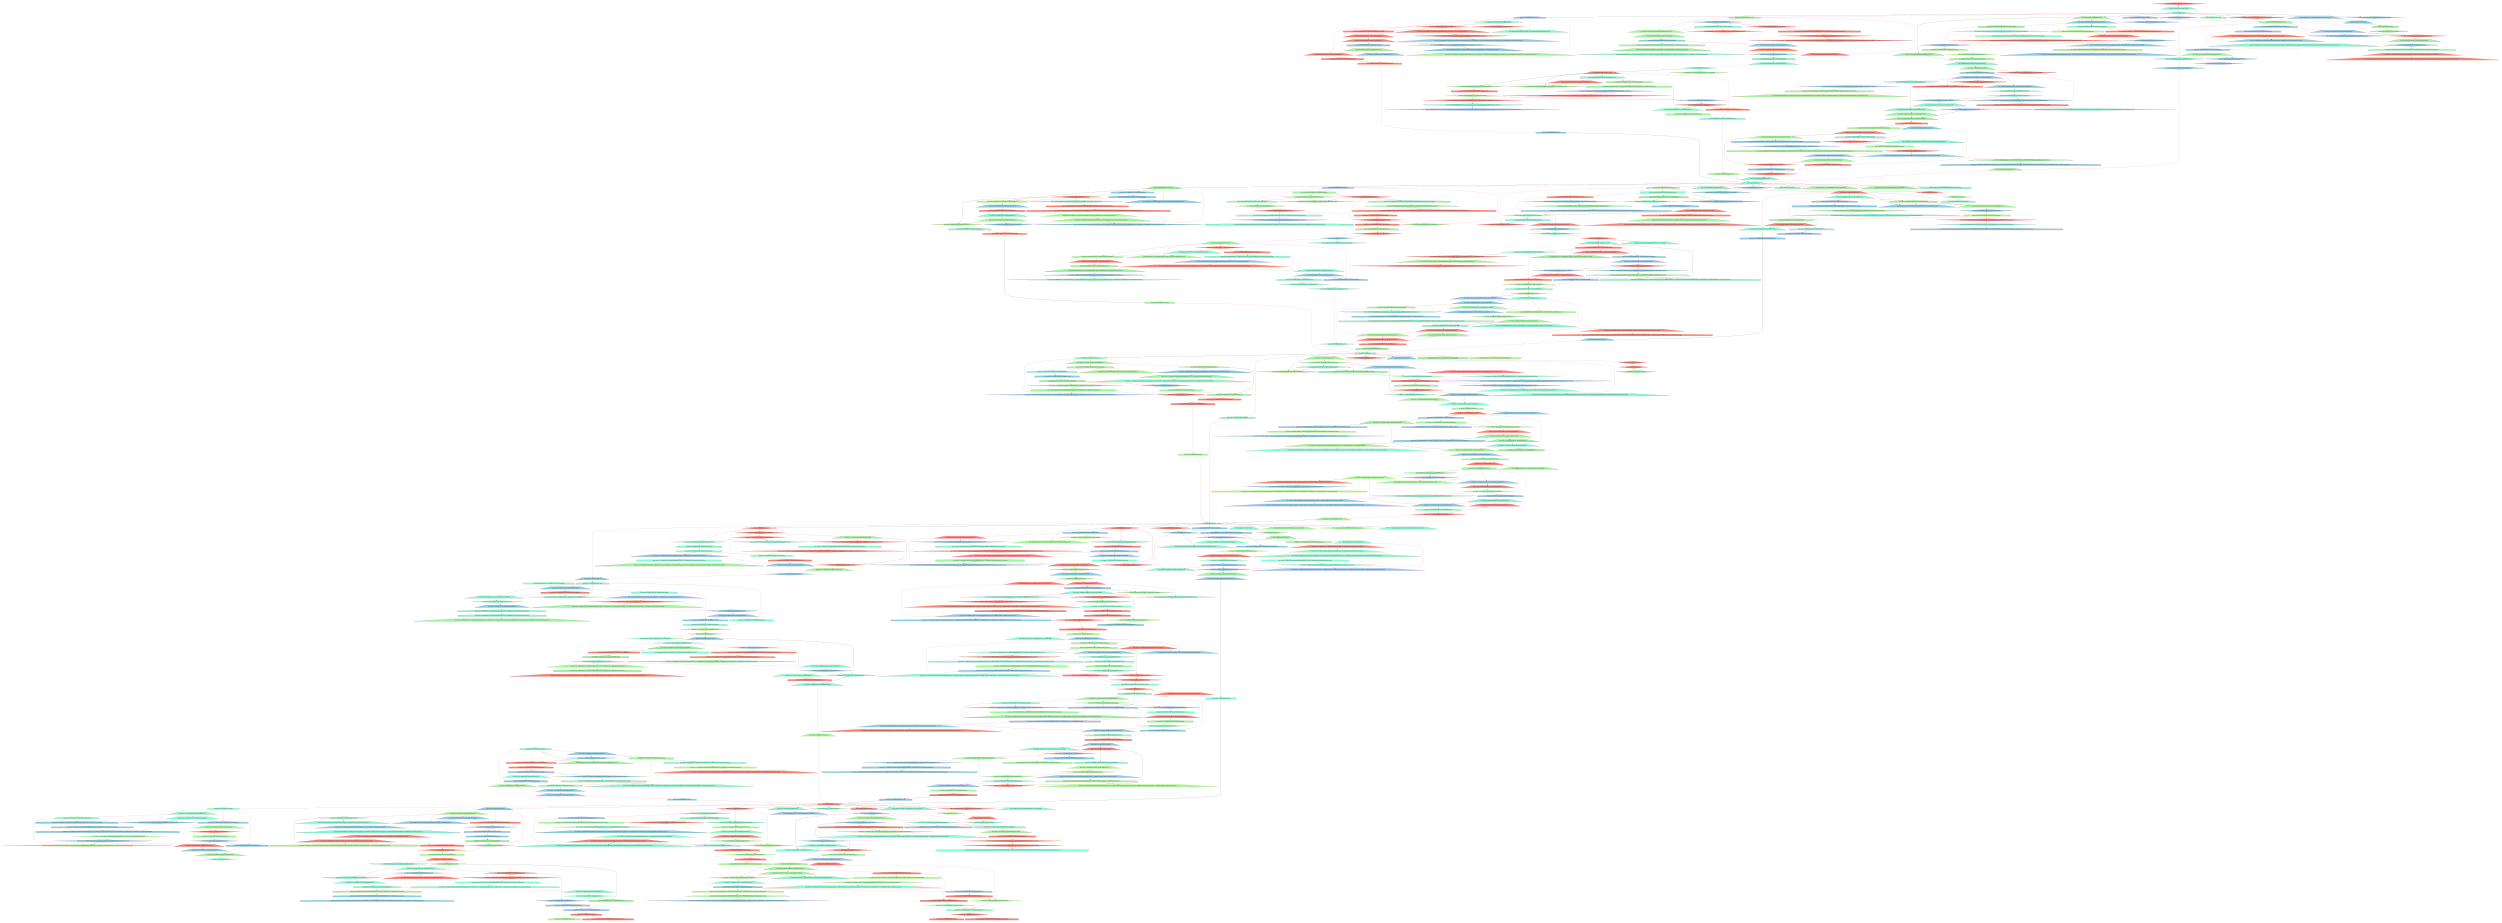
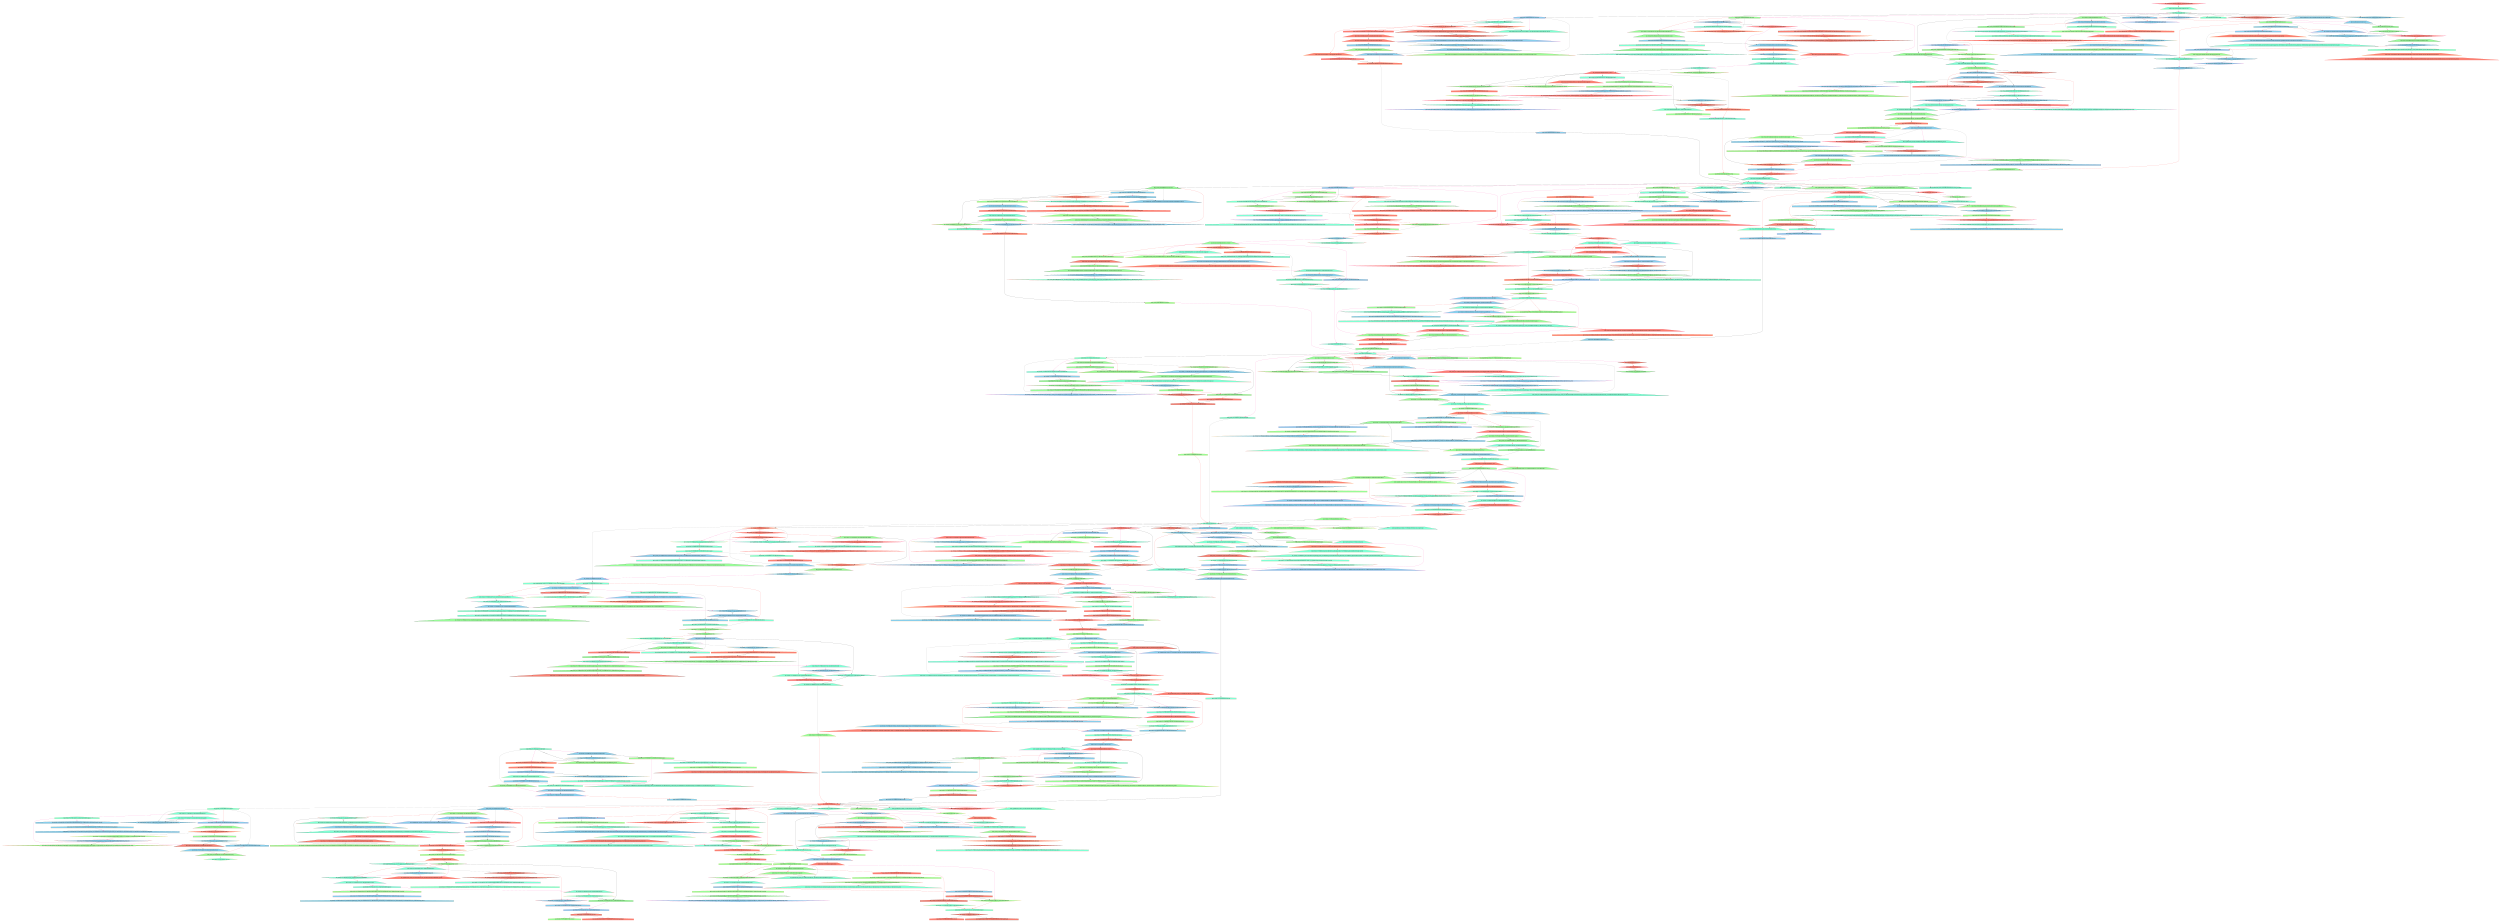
(864, 809) -> (864, 809)
